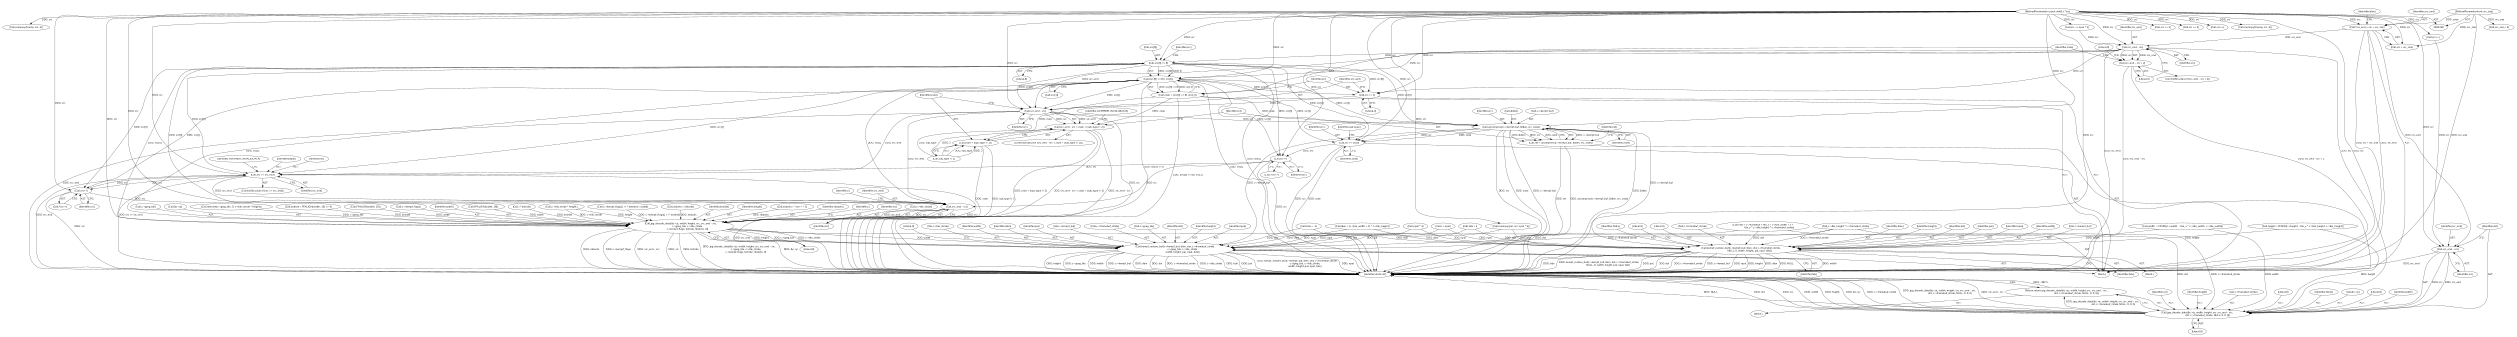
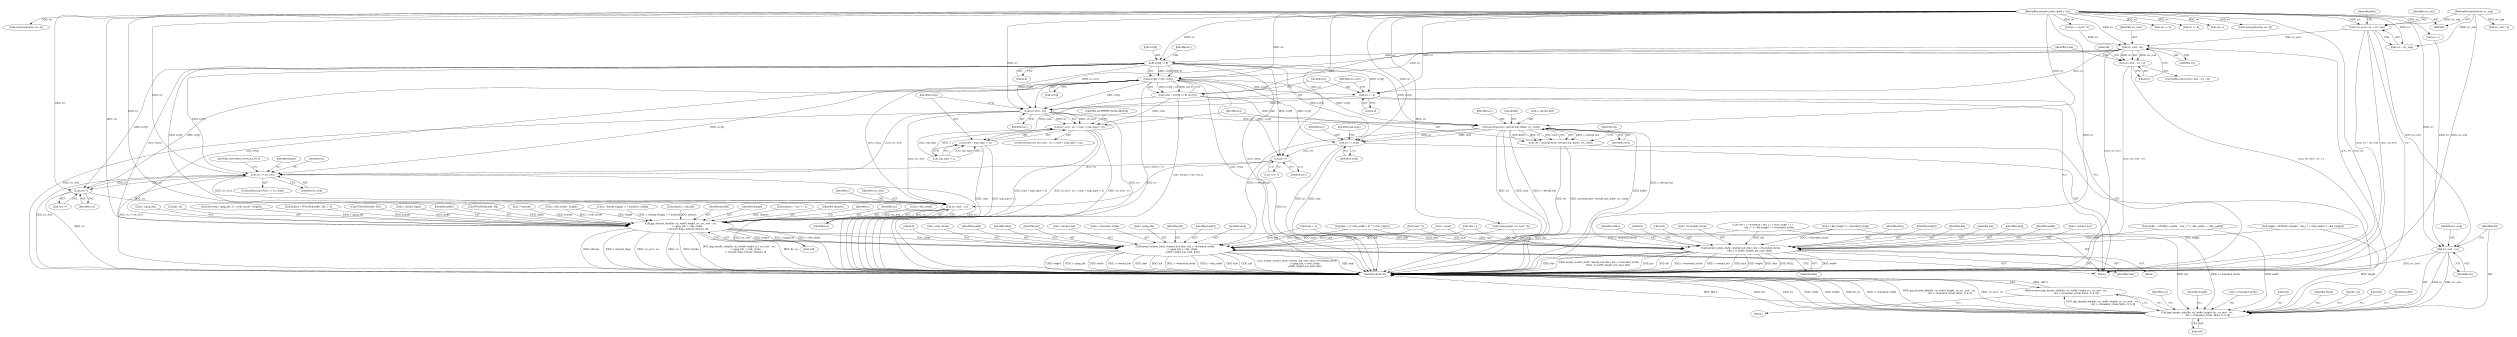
(2452, 19) -> (2452, 19)
